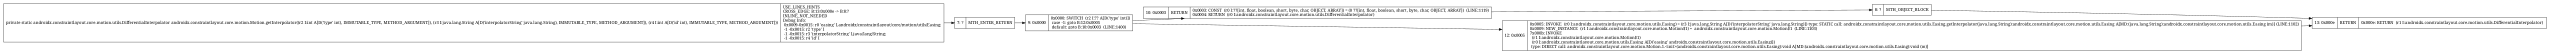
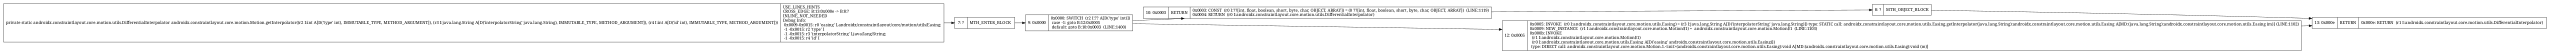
(990, 23) -> (990, 23)
(1547, 33) -> (1547, 33)
